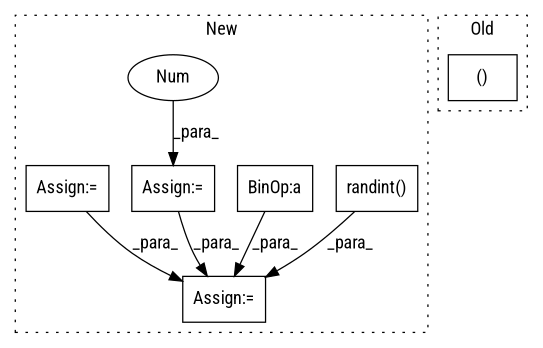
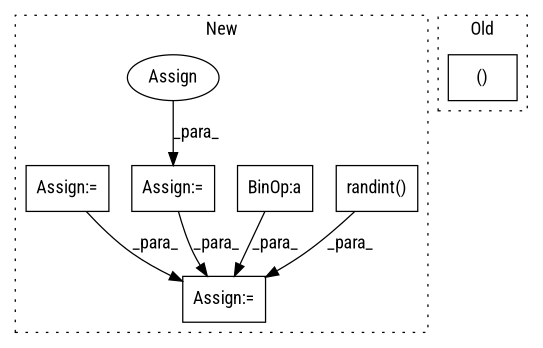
(173, 78) -> (173, 78)
